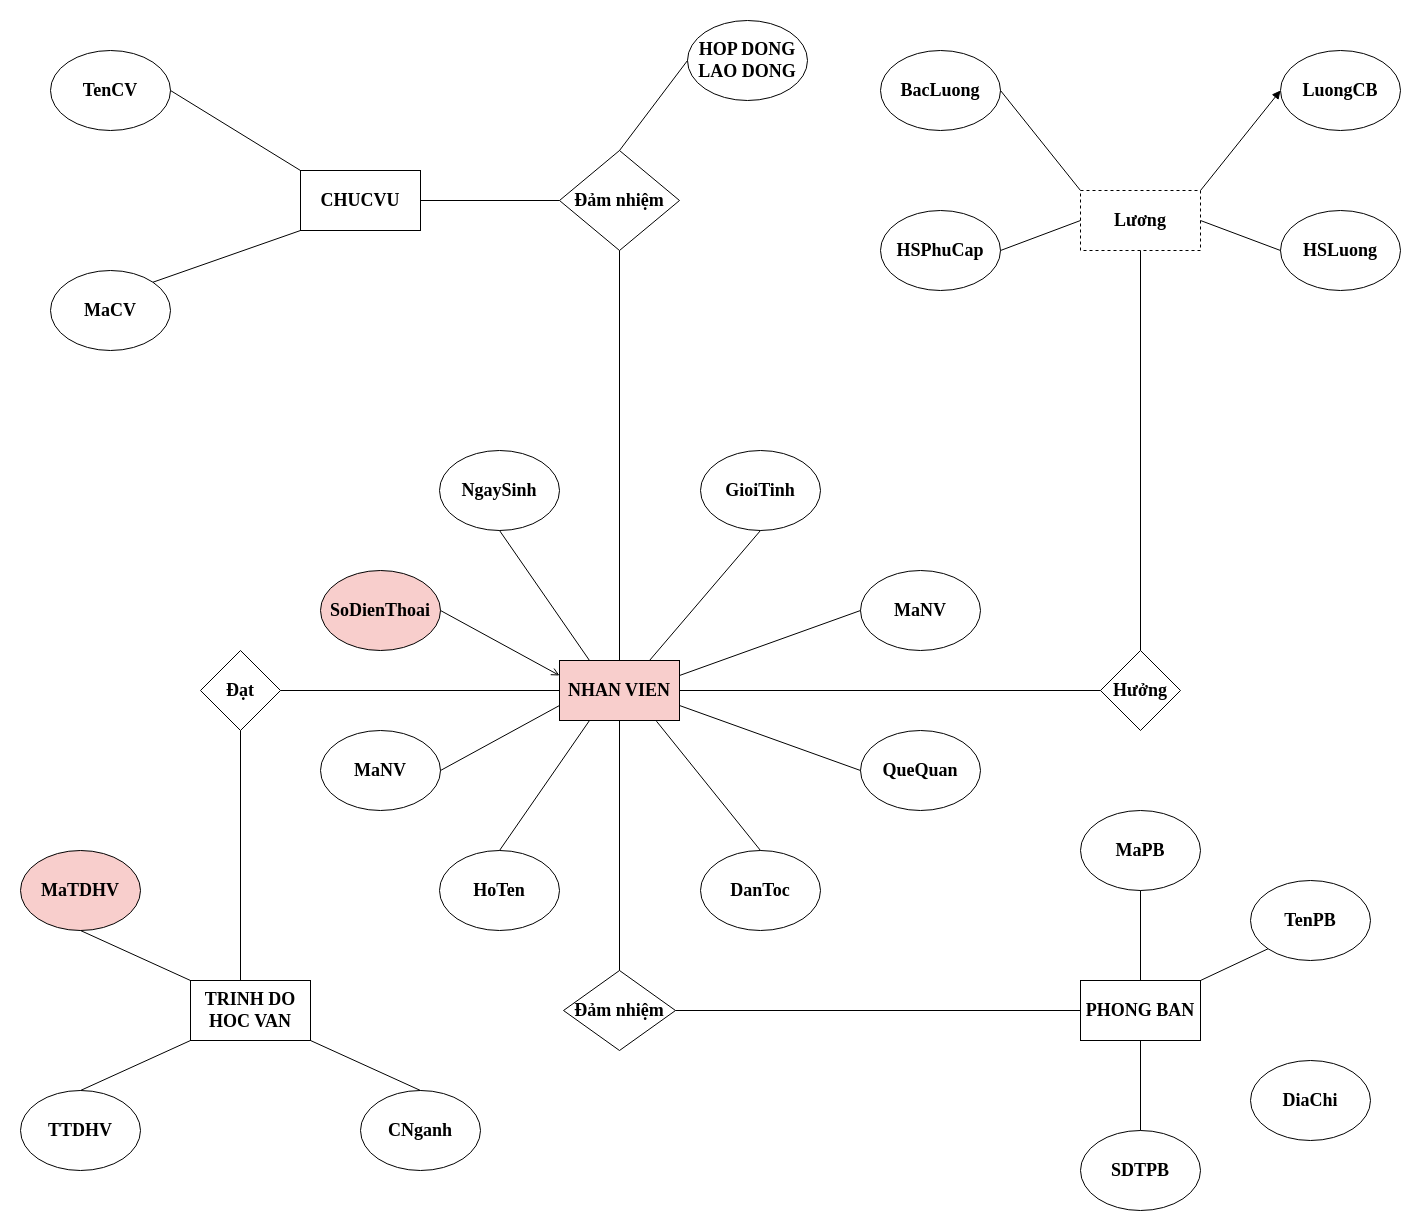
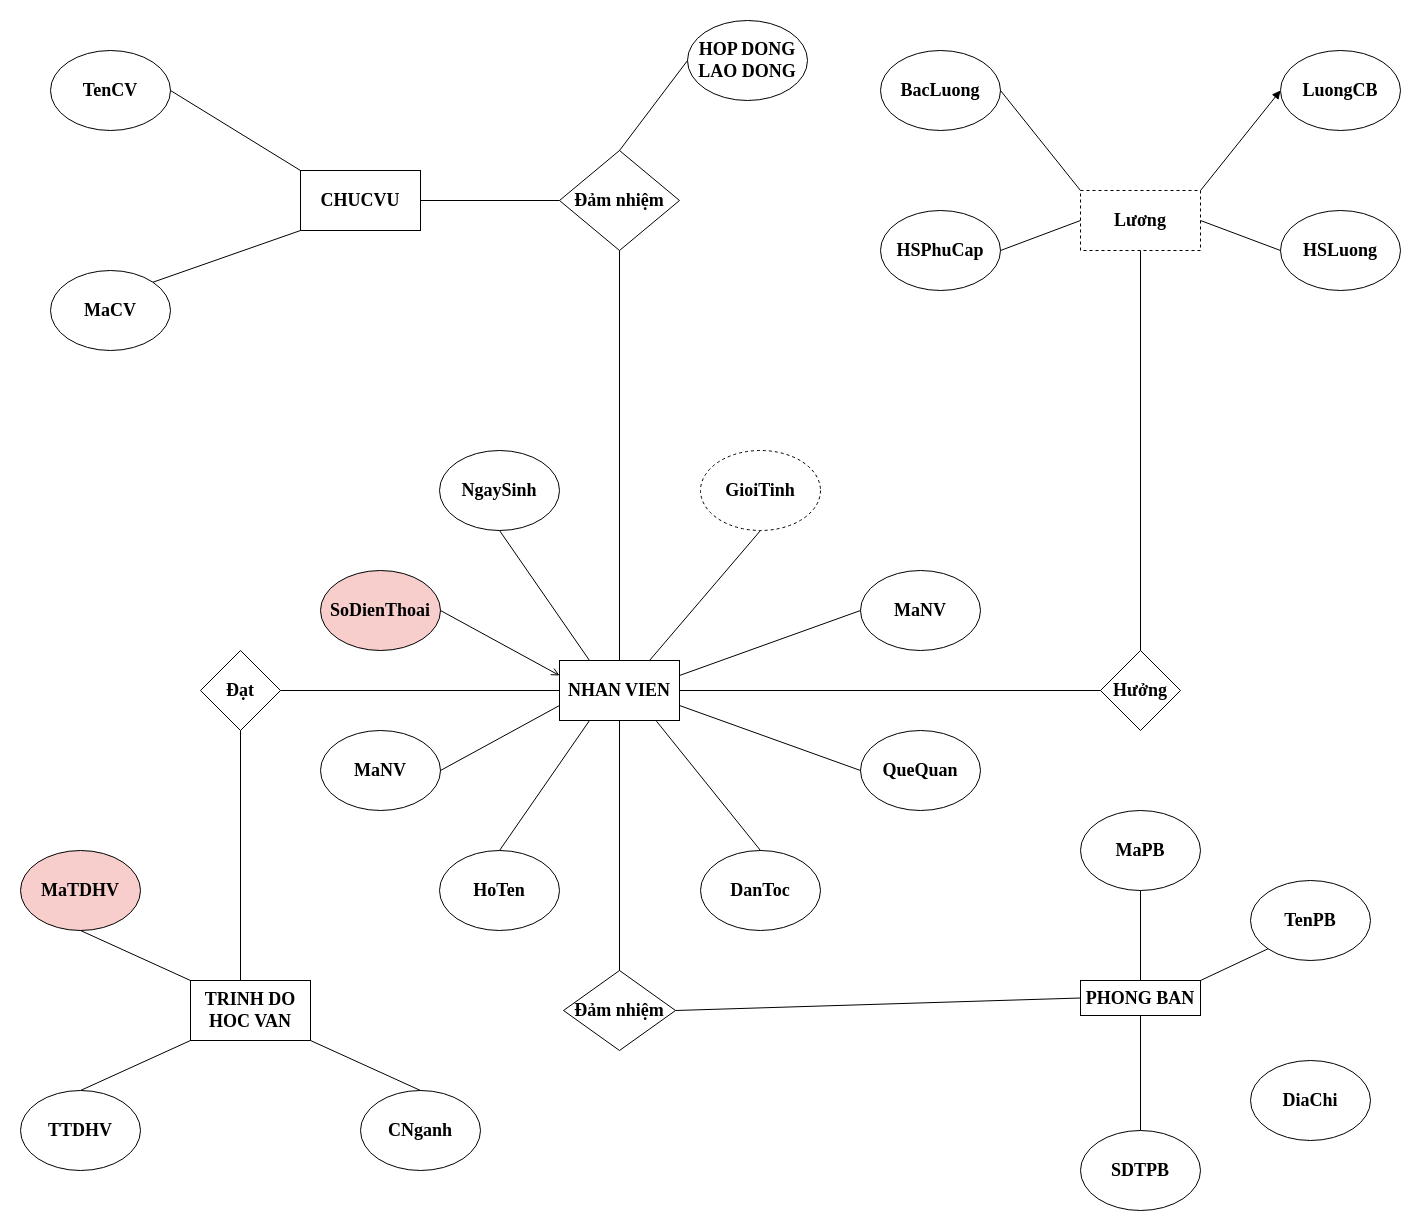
(761, 491) -> (761, 491)
(620, 691) -> (620, 691)
(1141, 1011) -> (1141, 998)
